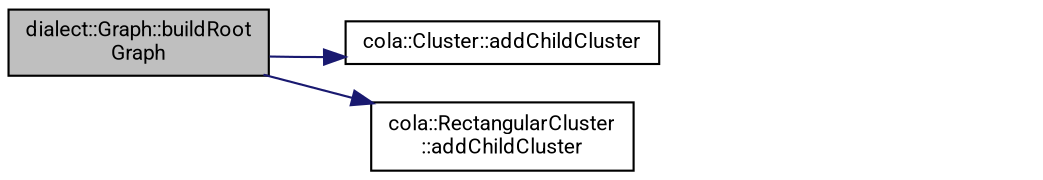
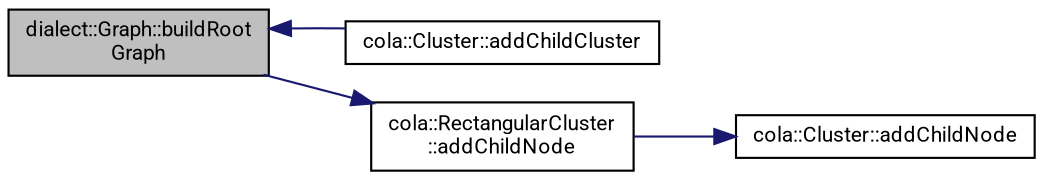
(297, 57) -> (318, 28)
(502, 137) -> (502, 137)
none -> (885, 137)
